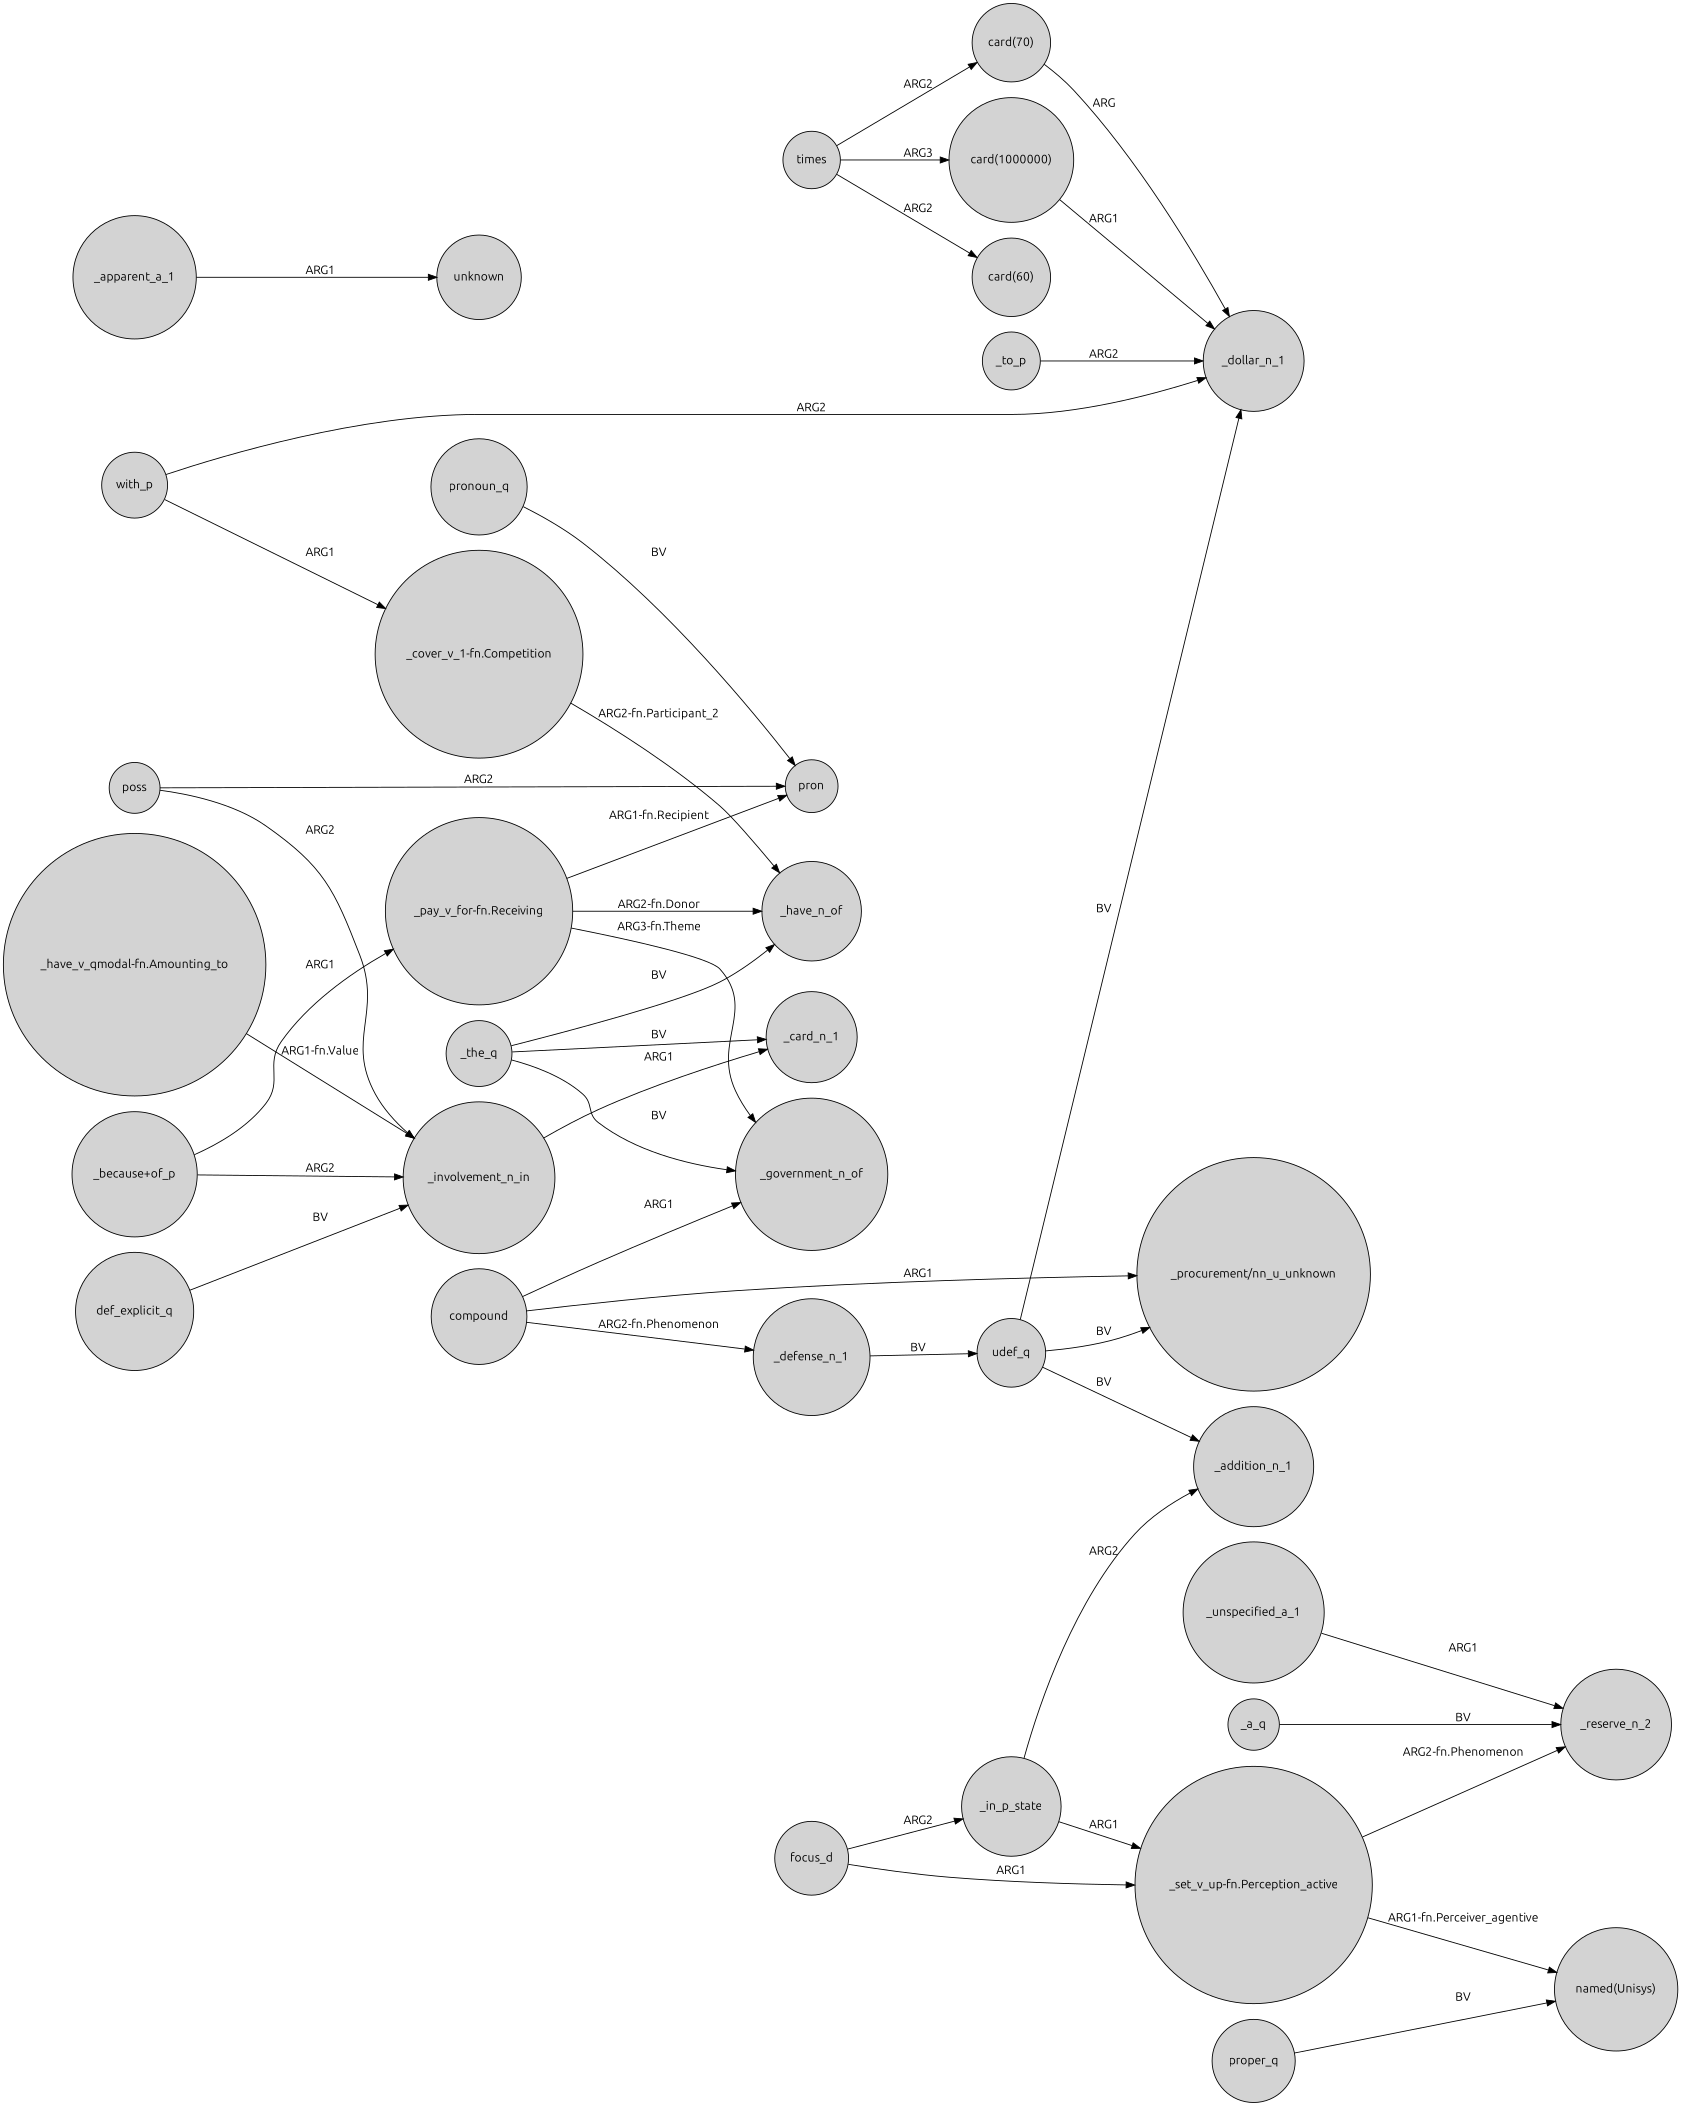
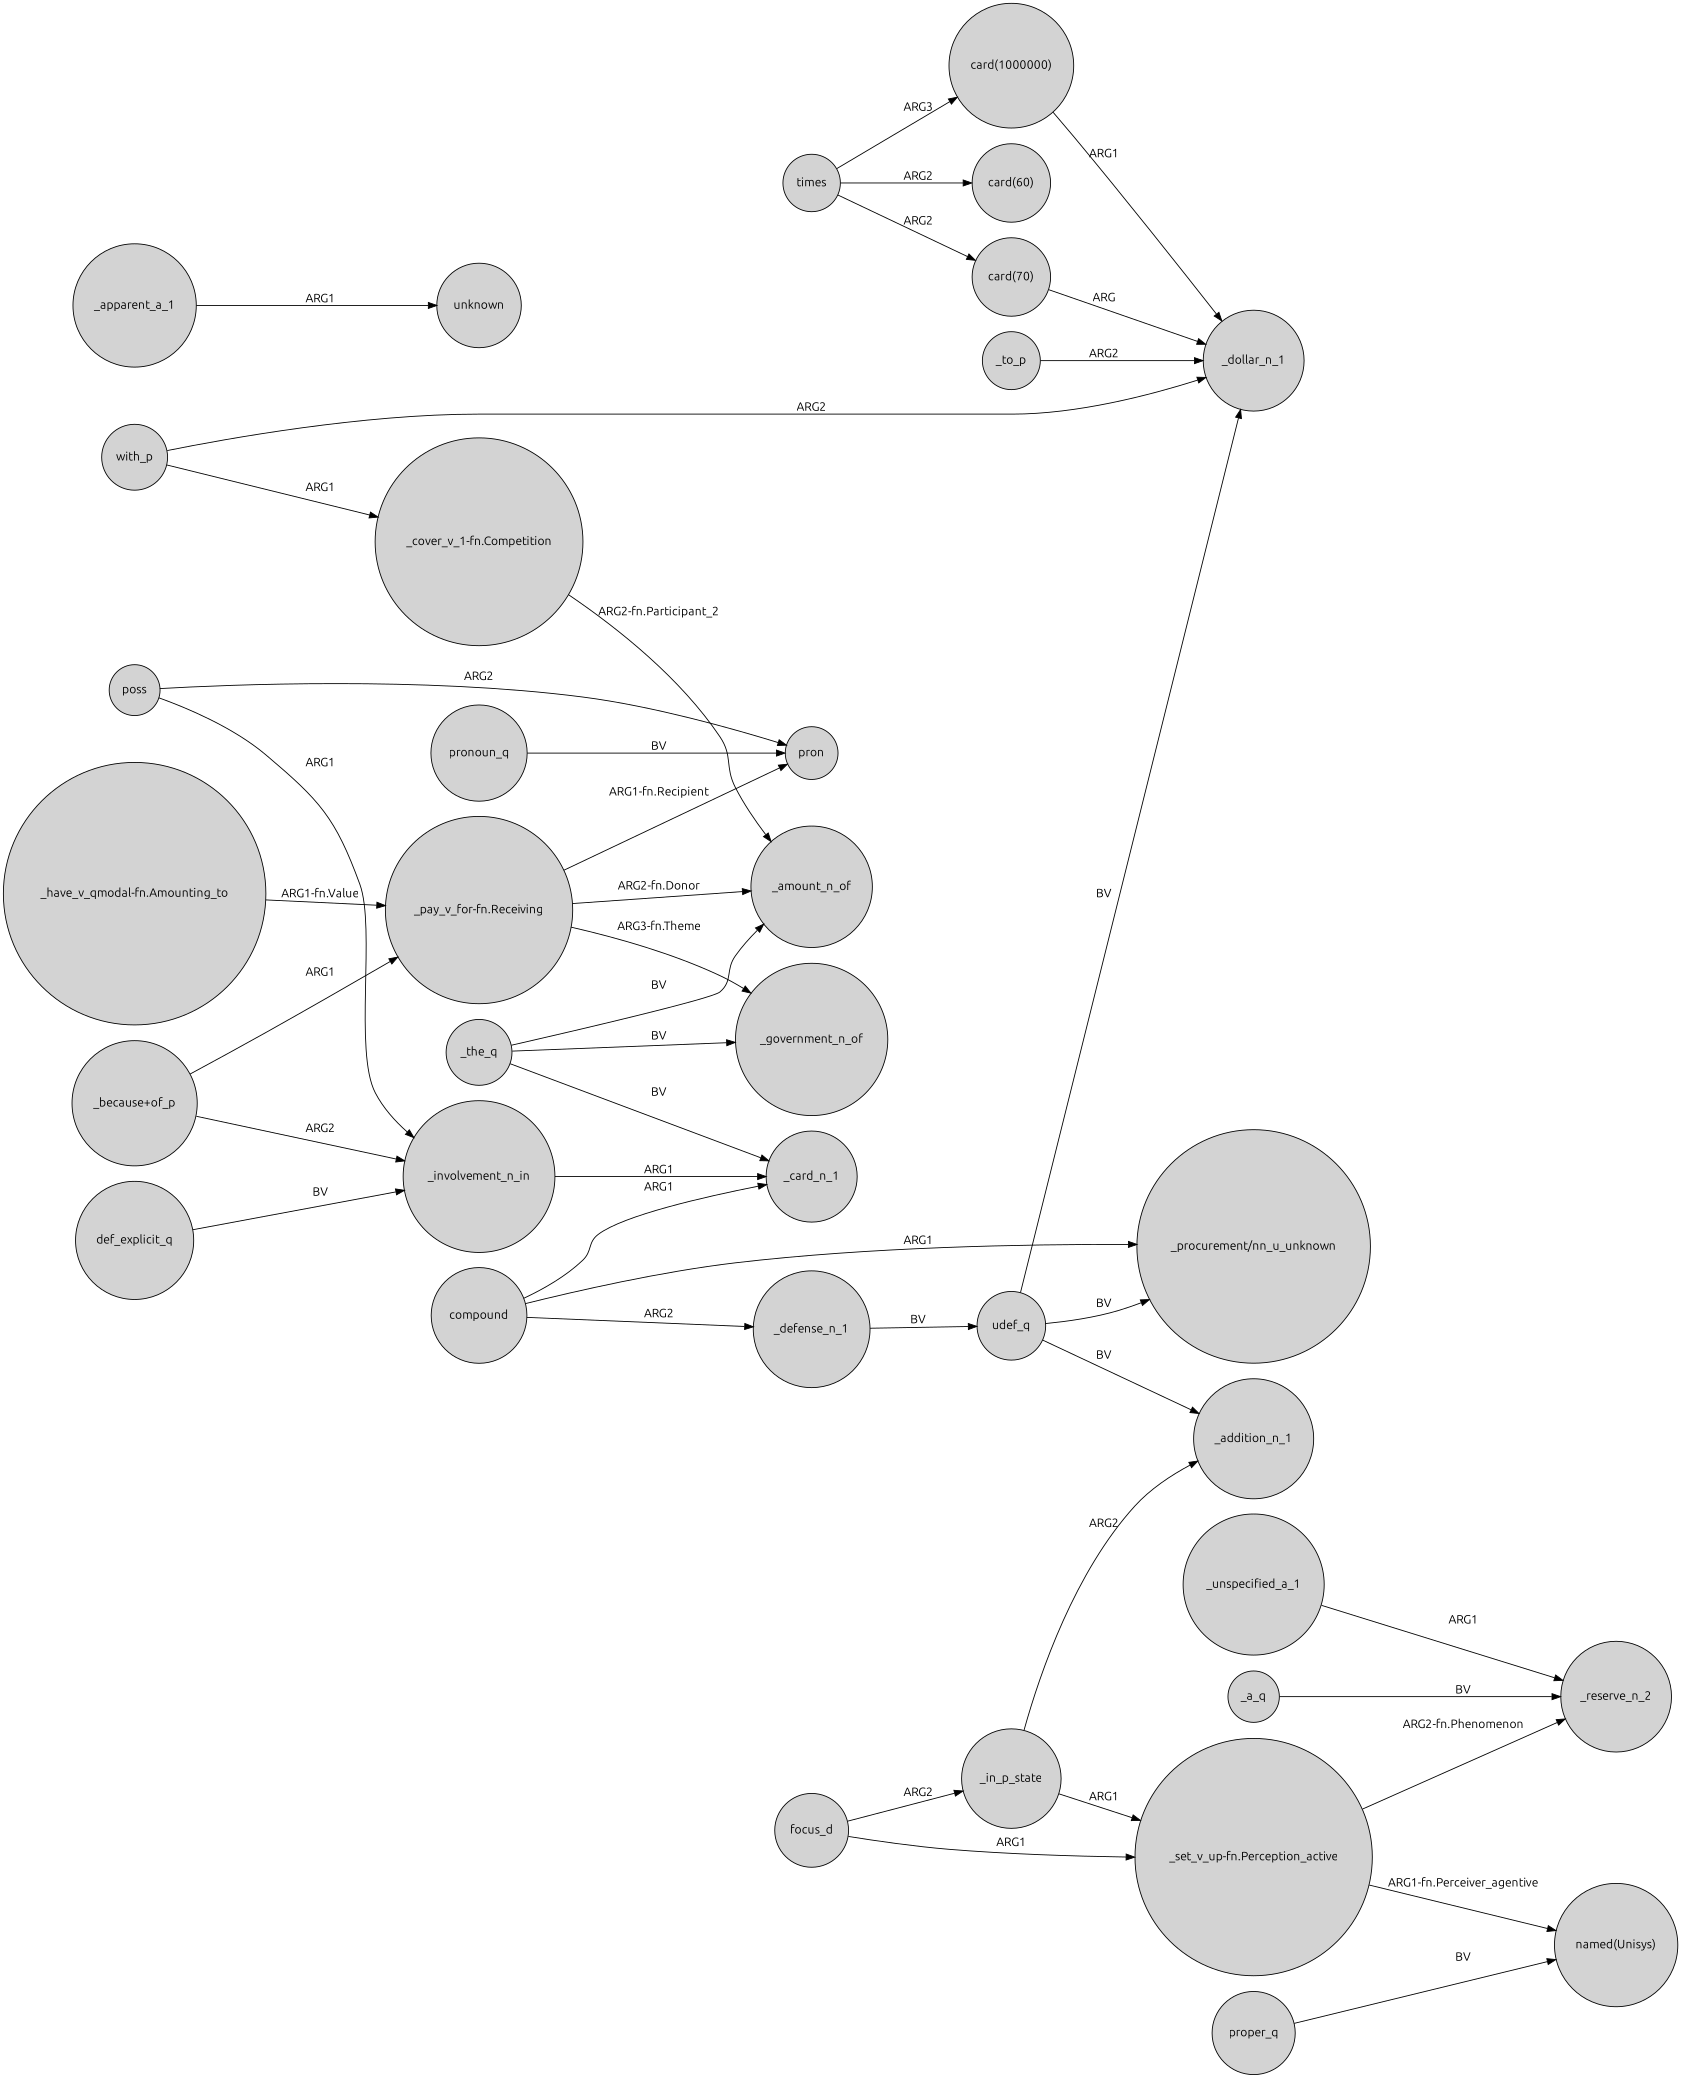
(321, 831) -> (321, 763)
(812, 911) -> (812, 887)
(327, 1083) -> (321, 903)
(627, 1250) -> (628, 1220)
(659, 1325) -> (659, 1314)
